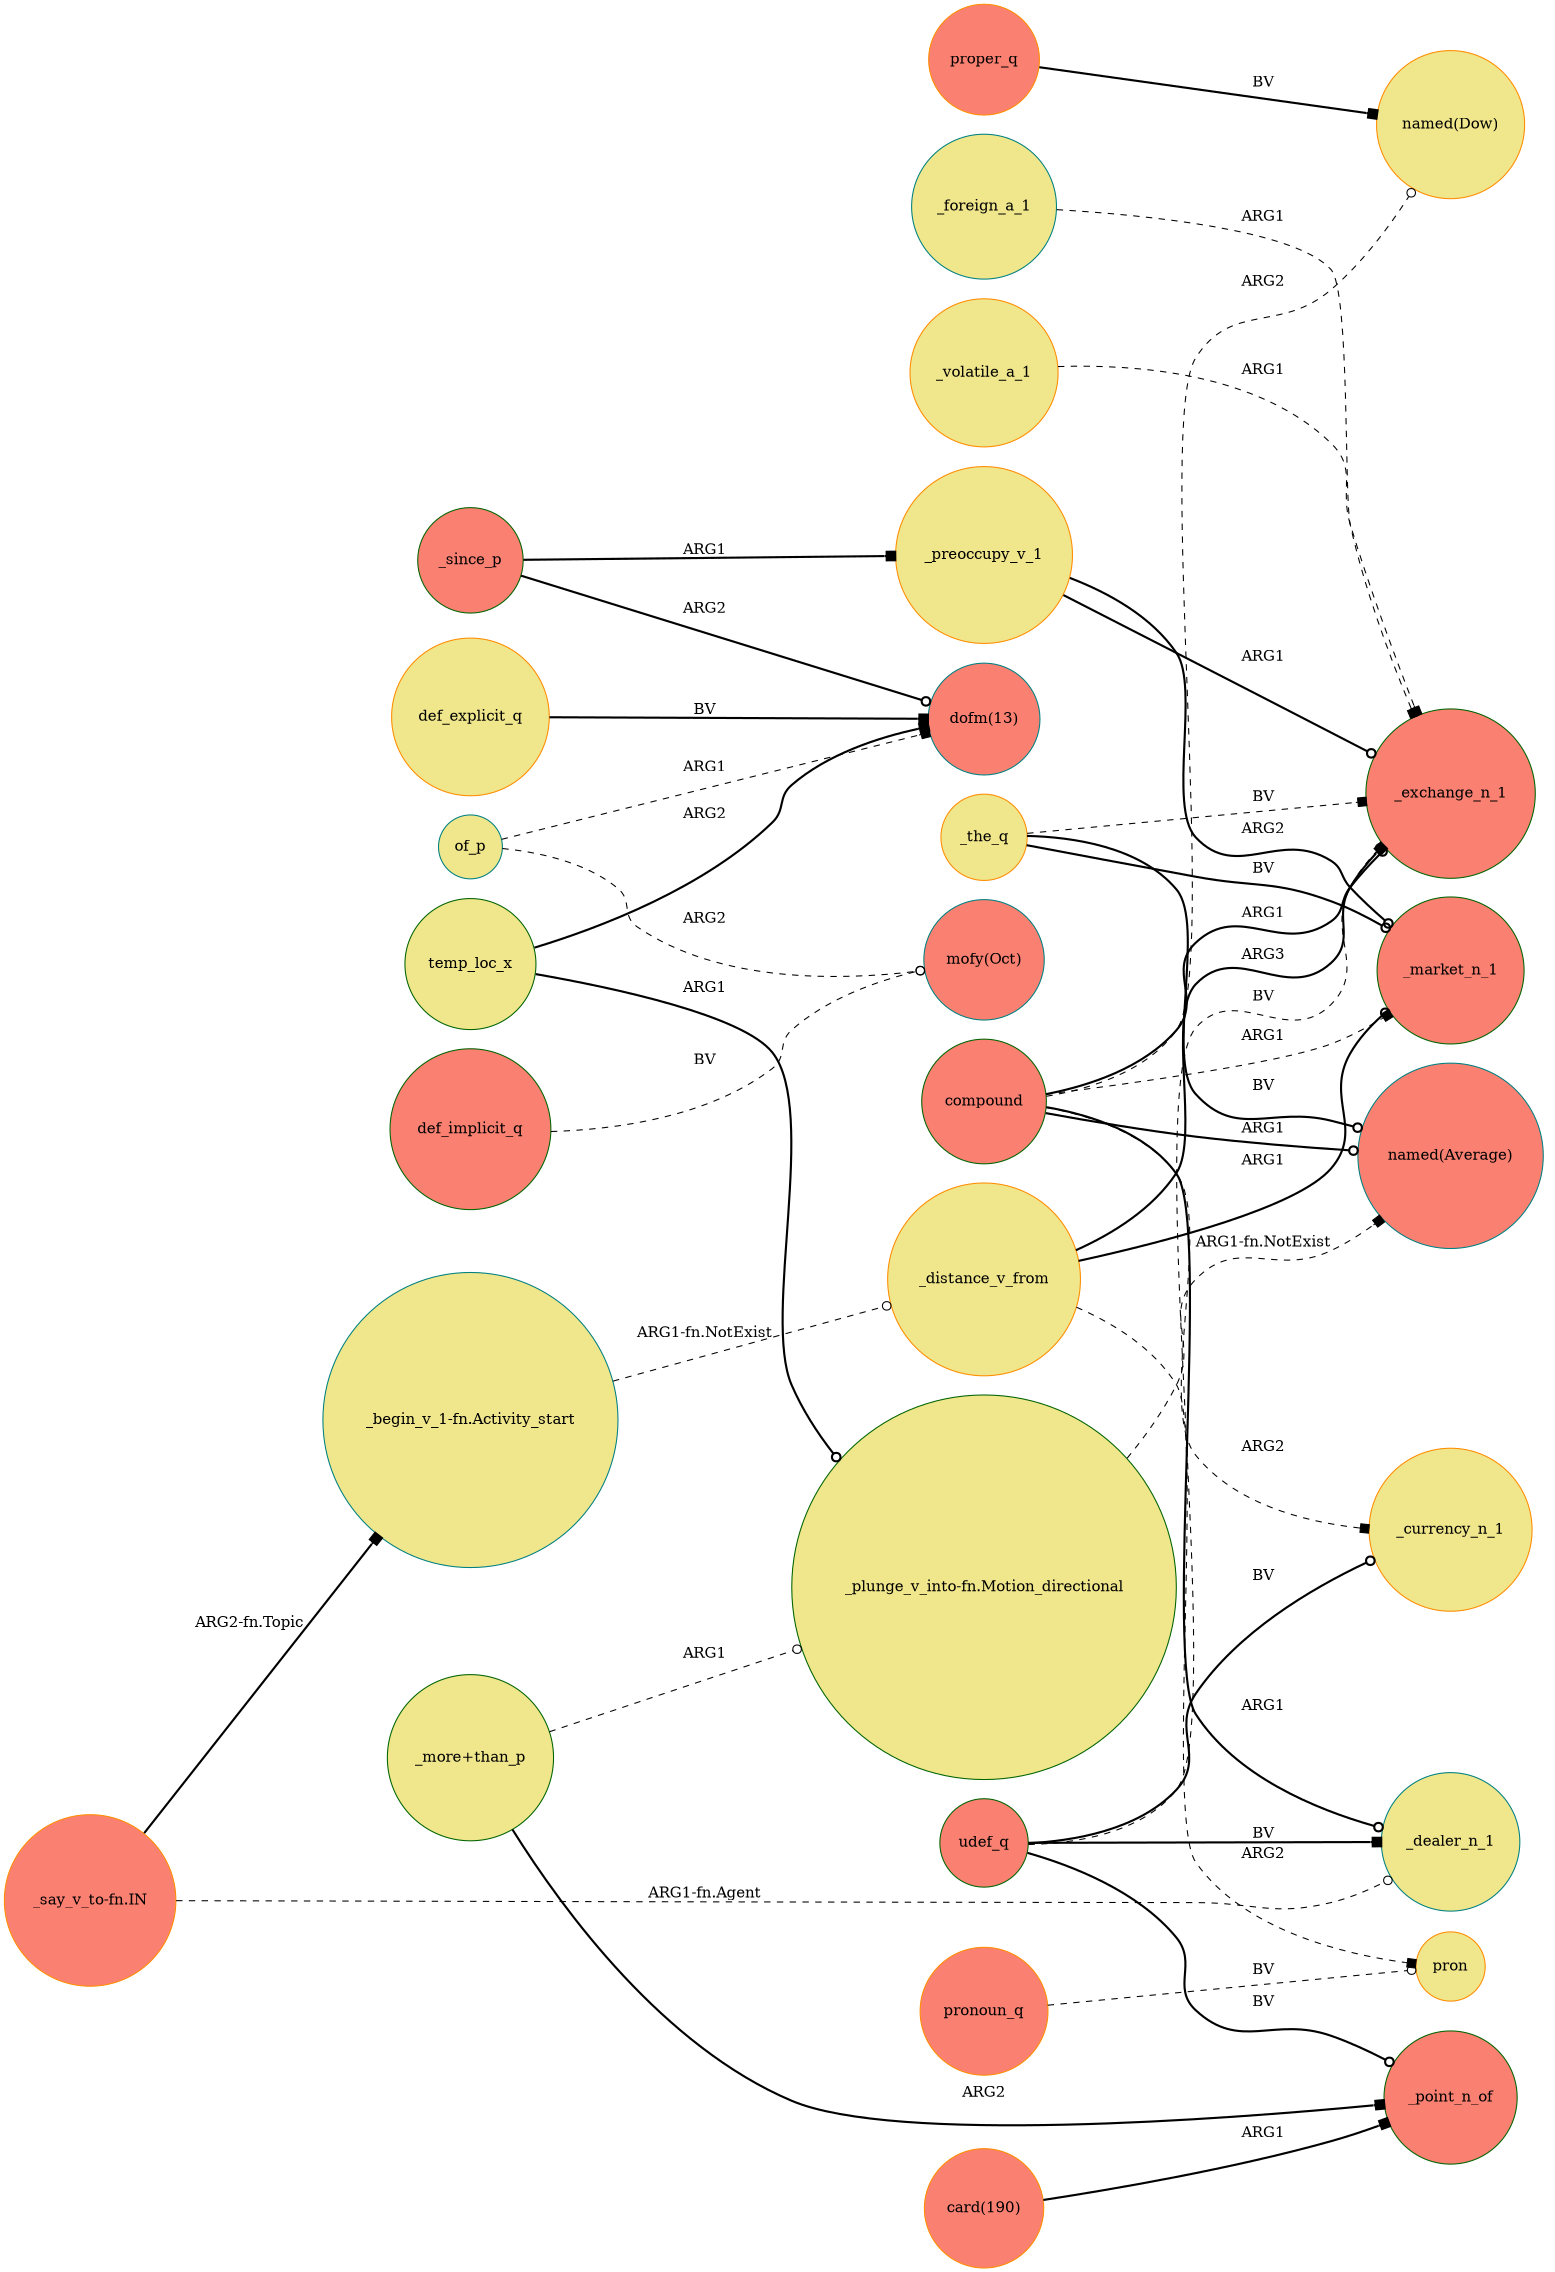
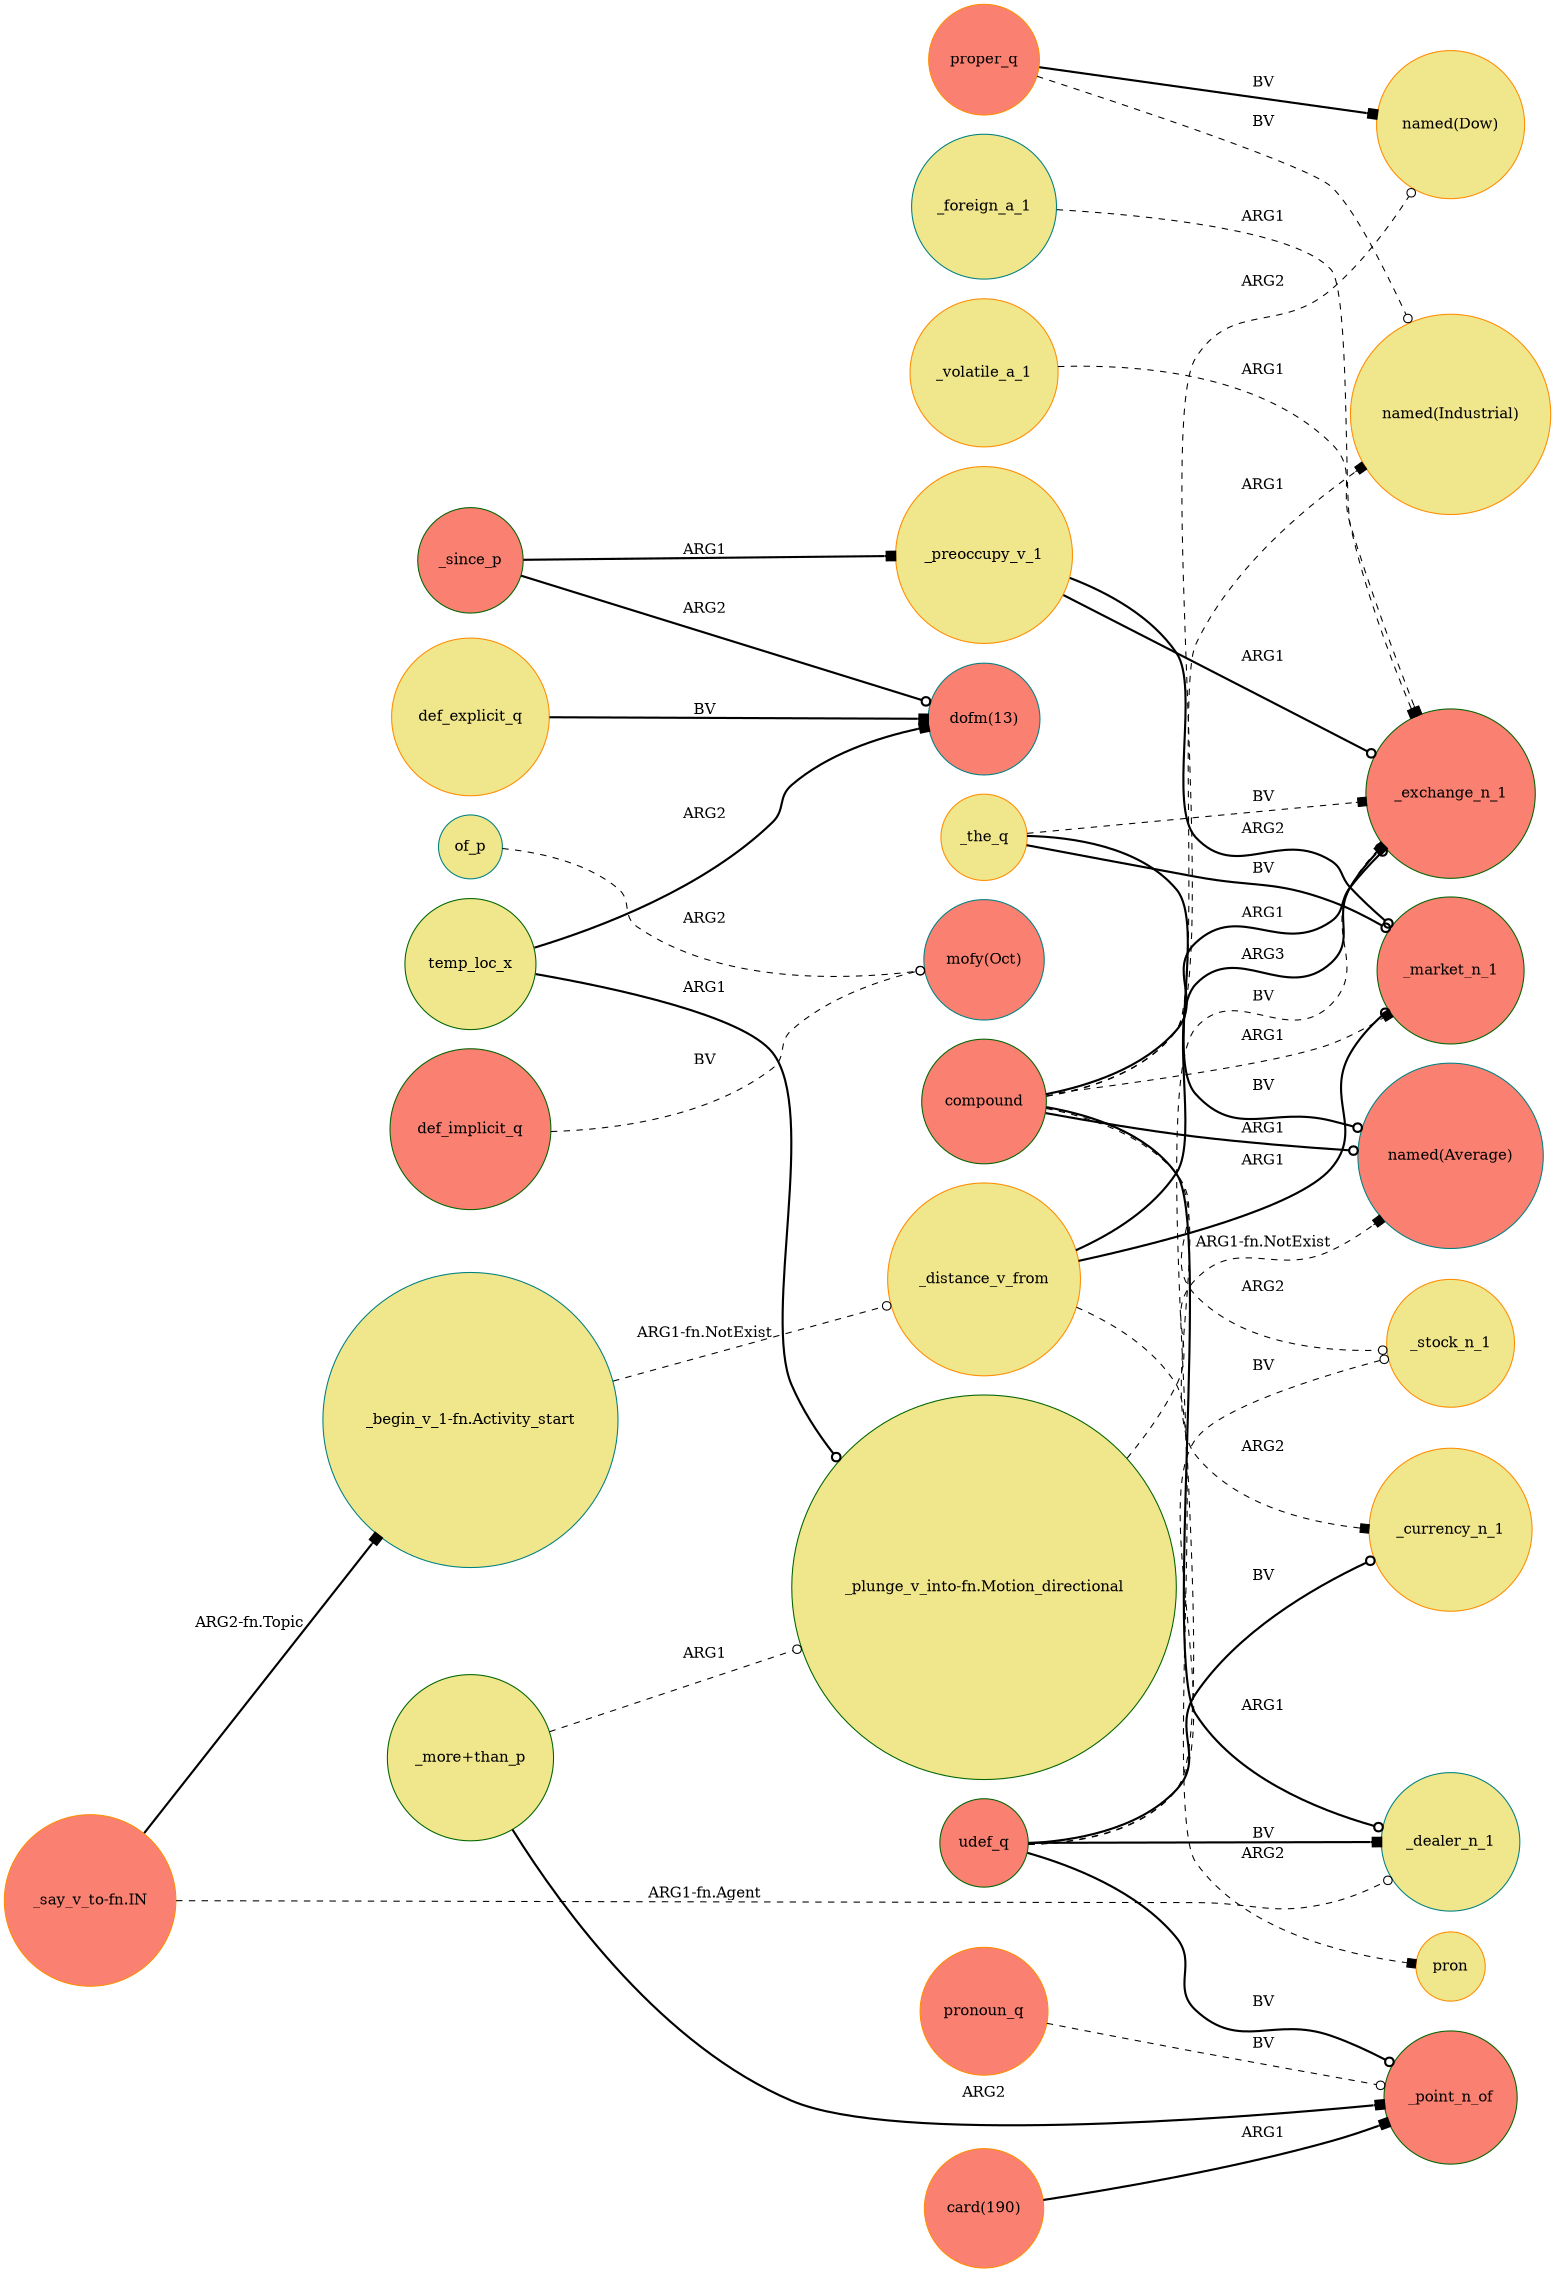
none -> (1451, 414)
(710, 787) -> none
none -> (1451, 1343)
(1228, 1988) -> (1211, 2055)
